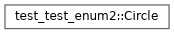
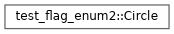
(87, 17) -> (87, 17)
